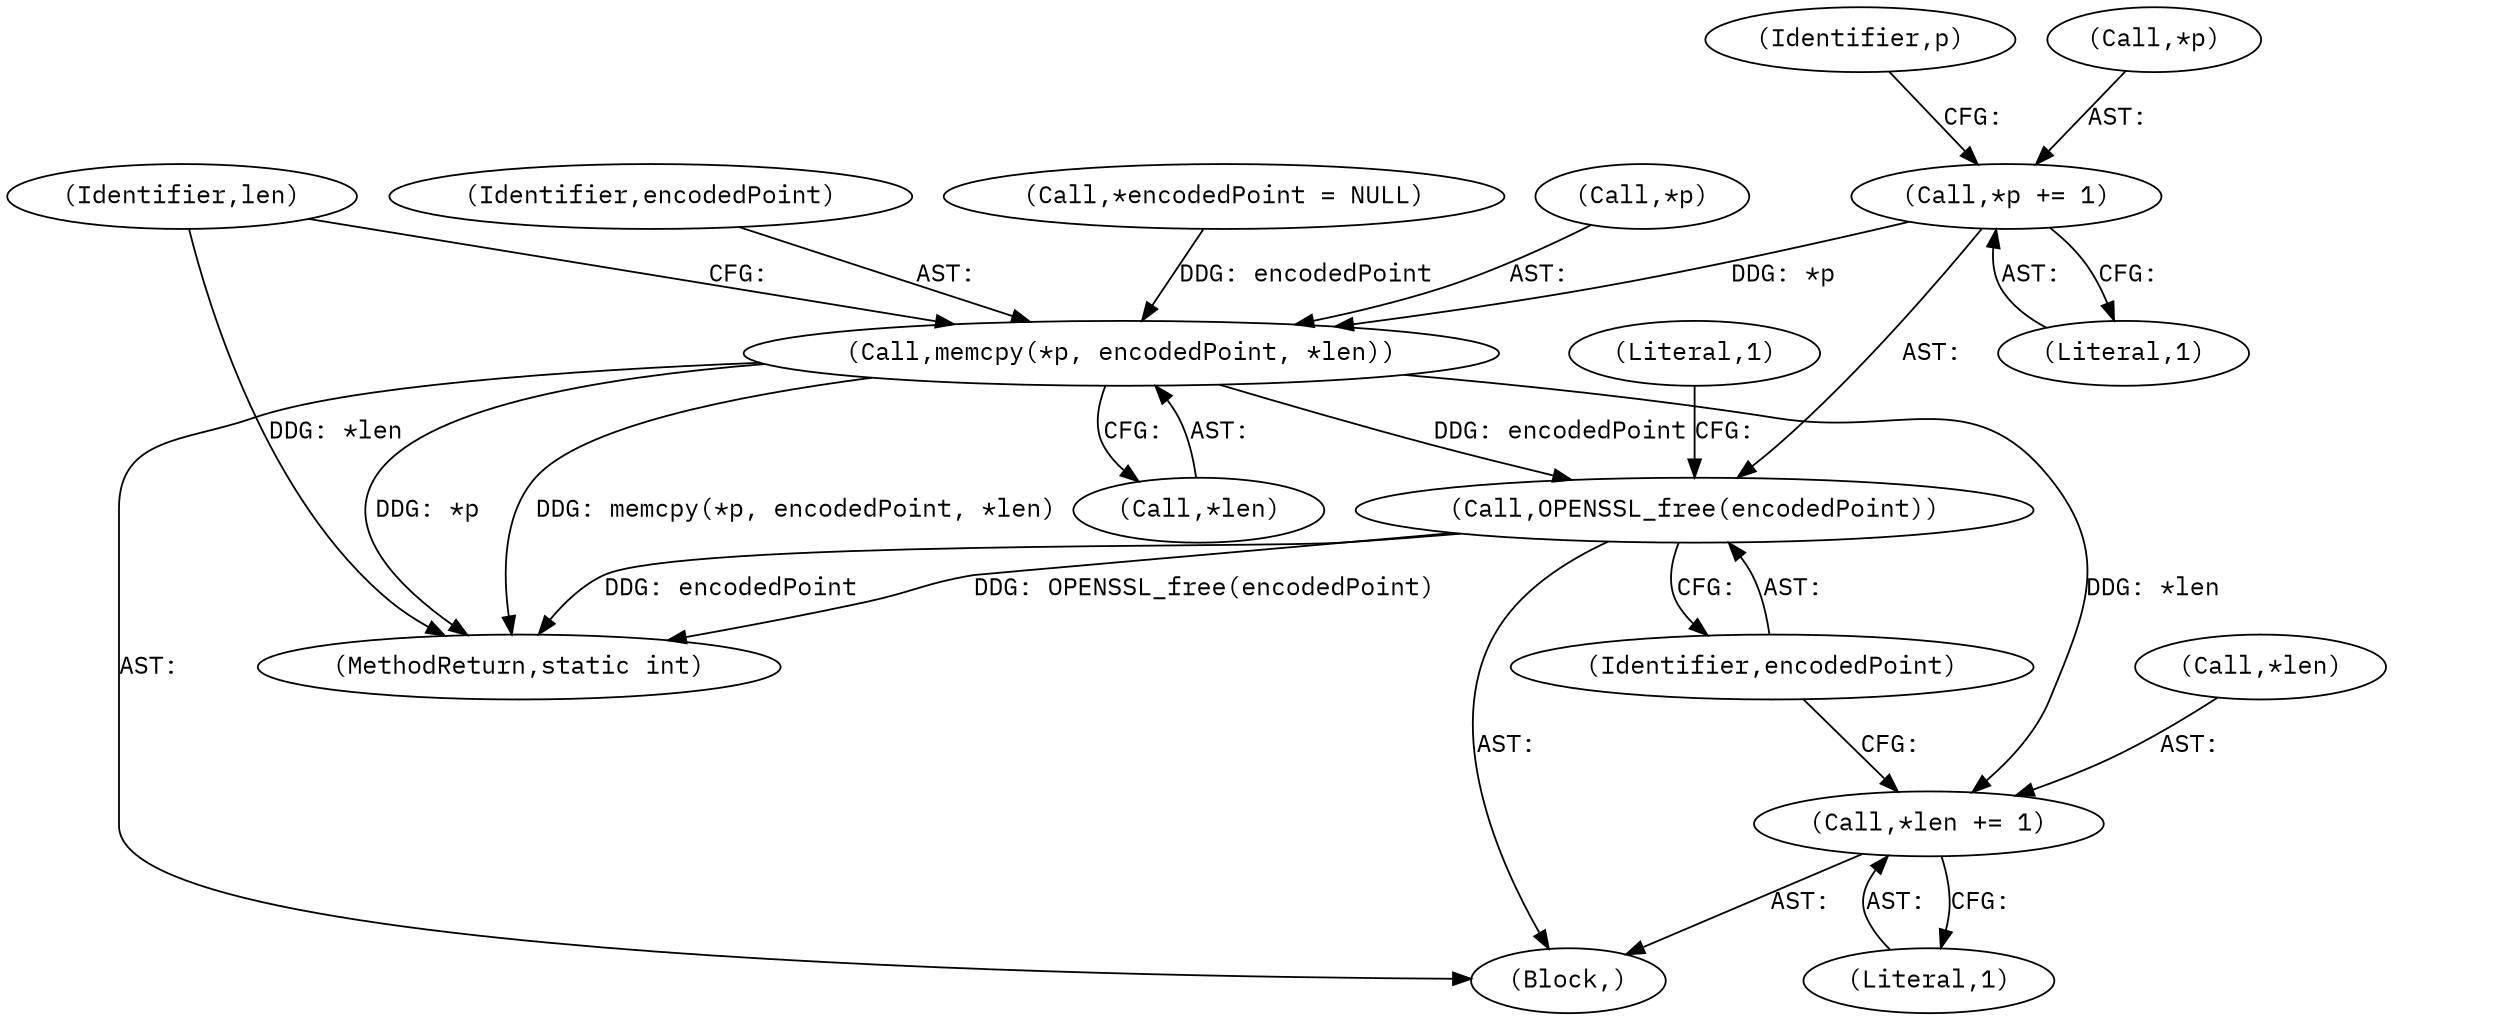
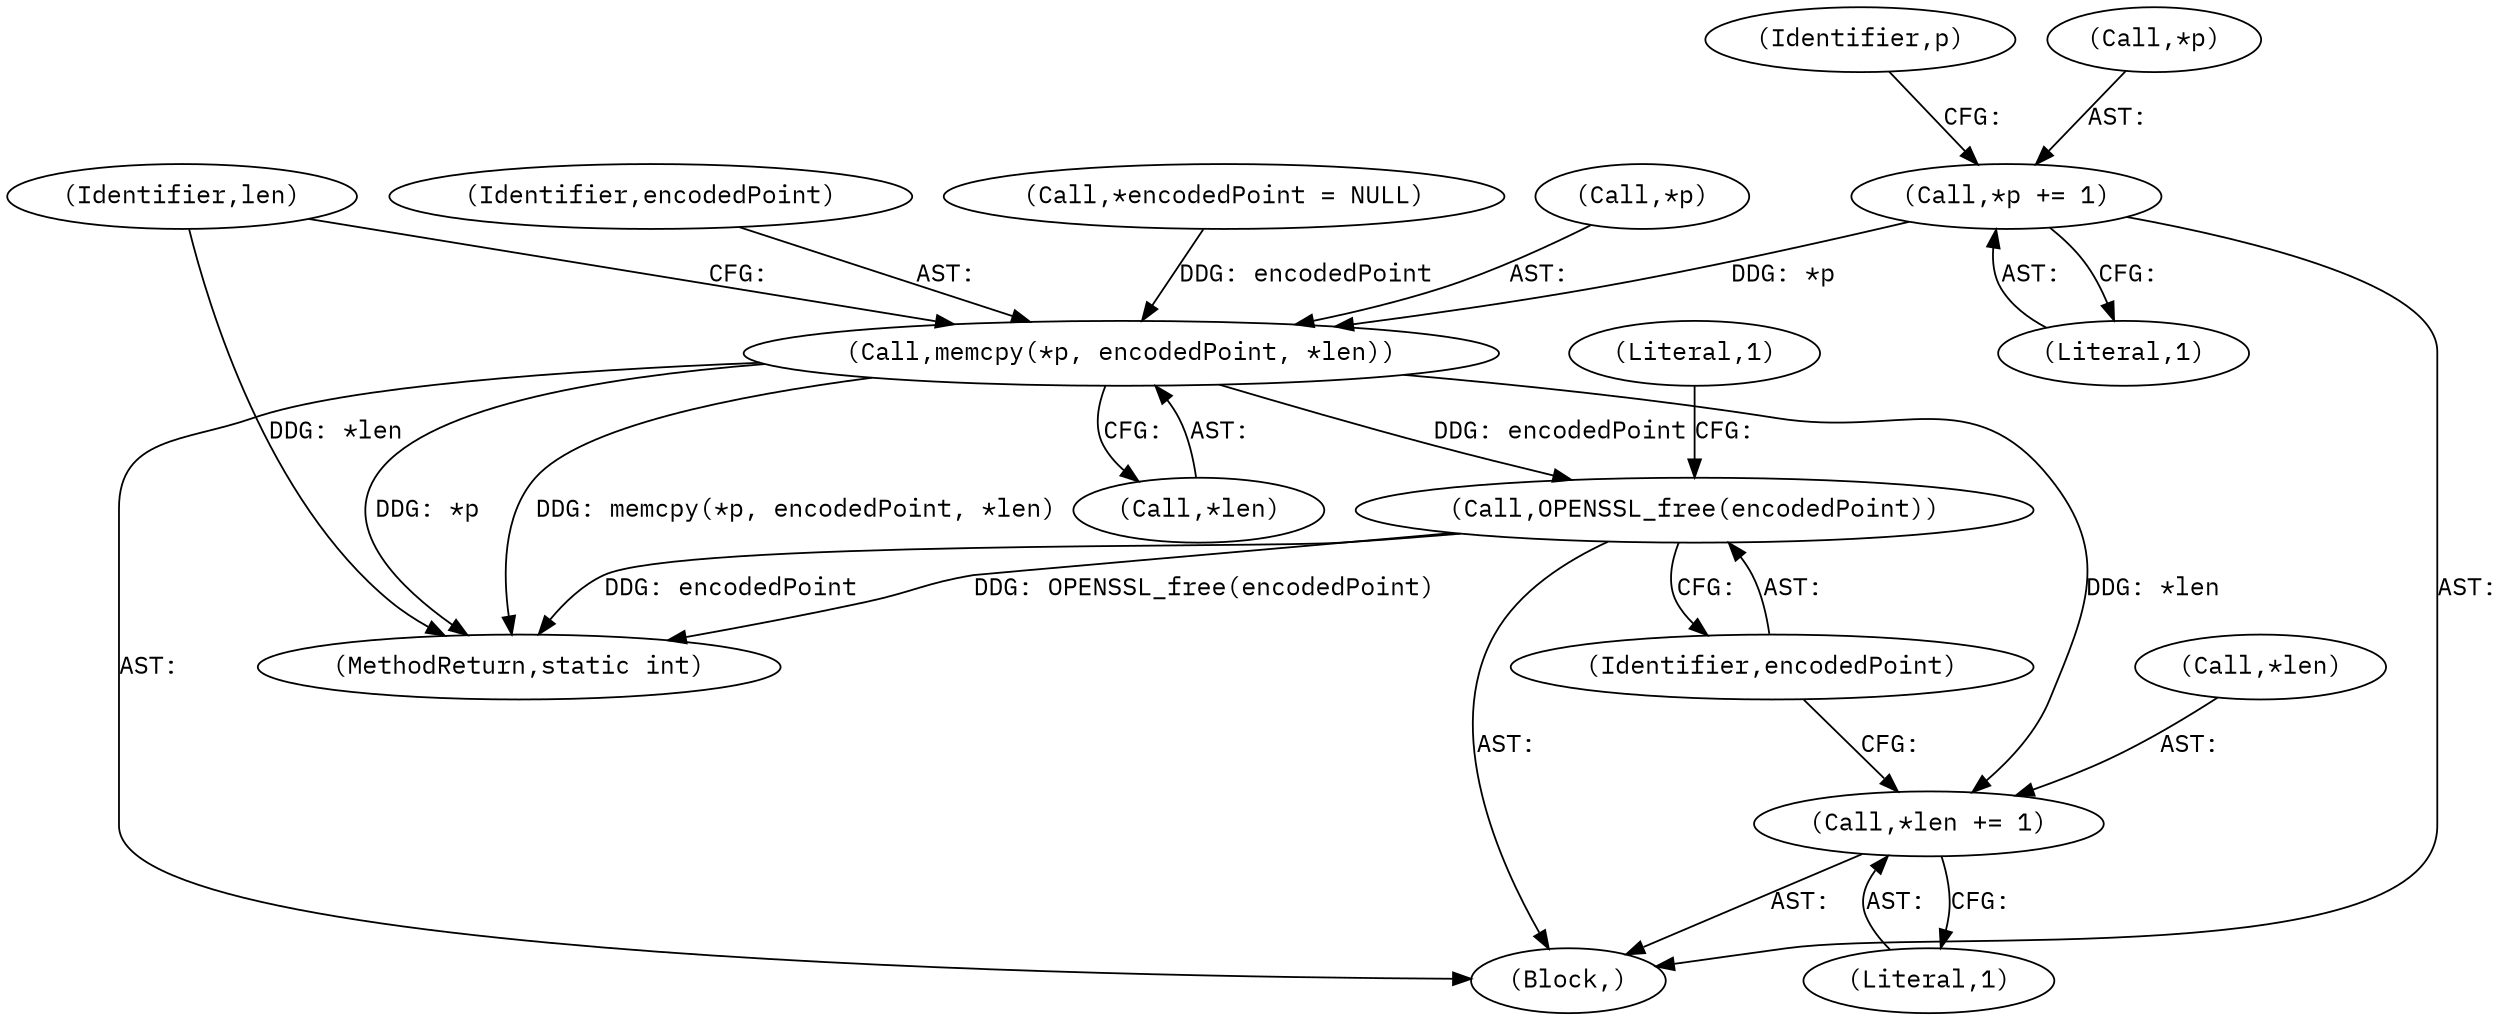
(1872, 353) -> (2437, 815)
